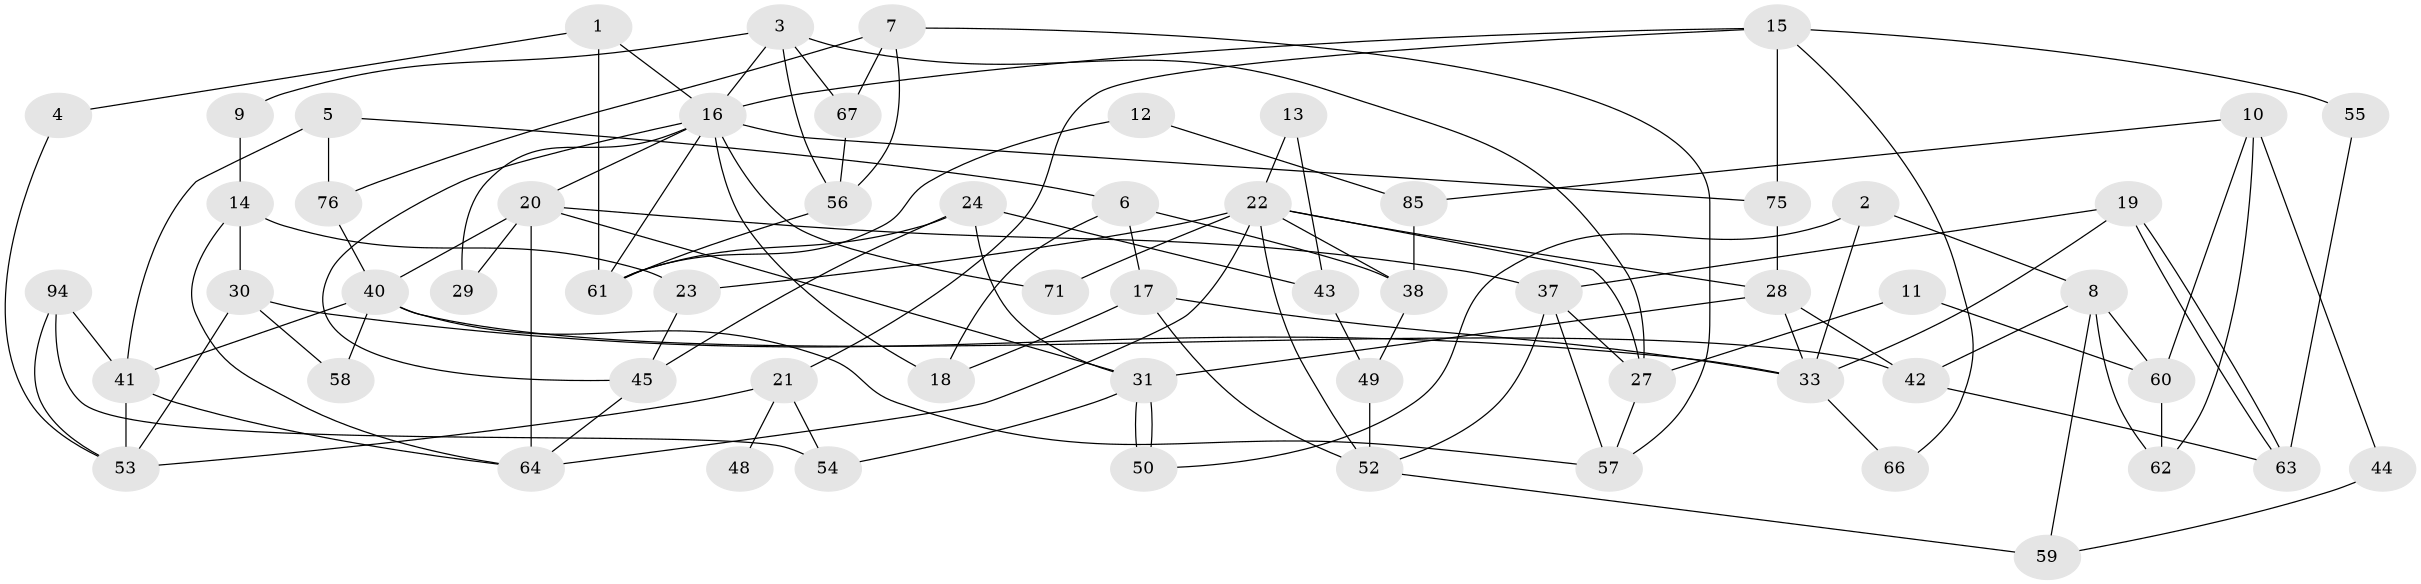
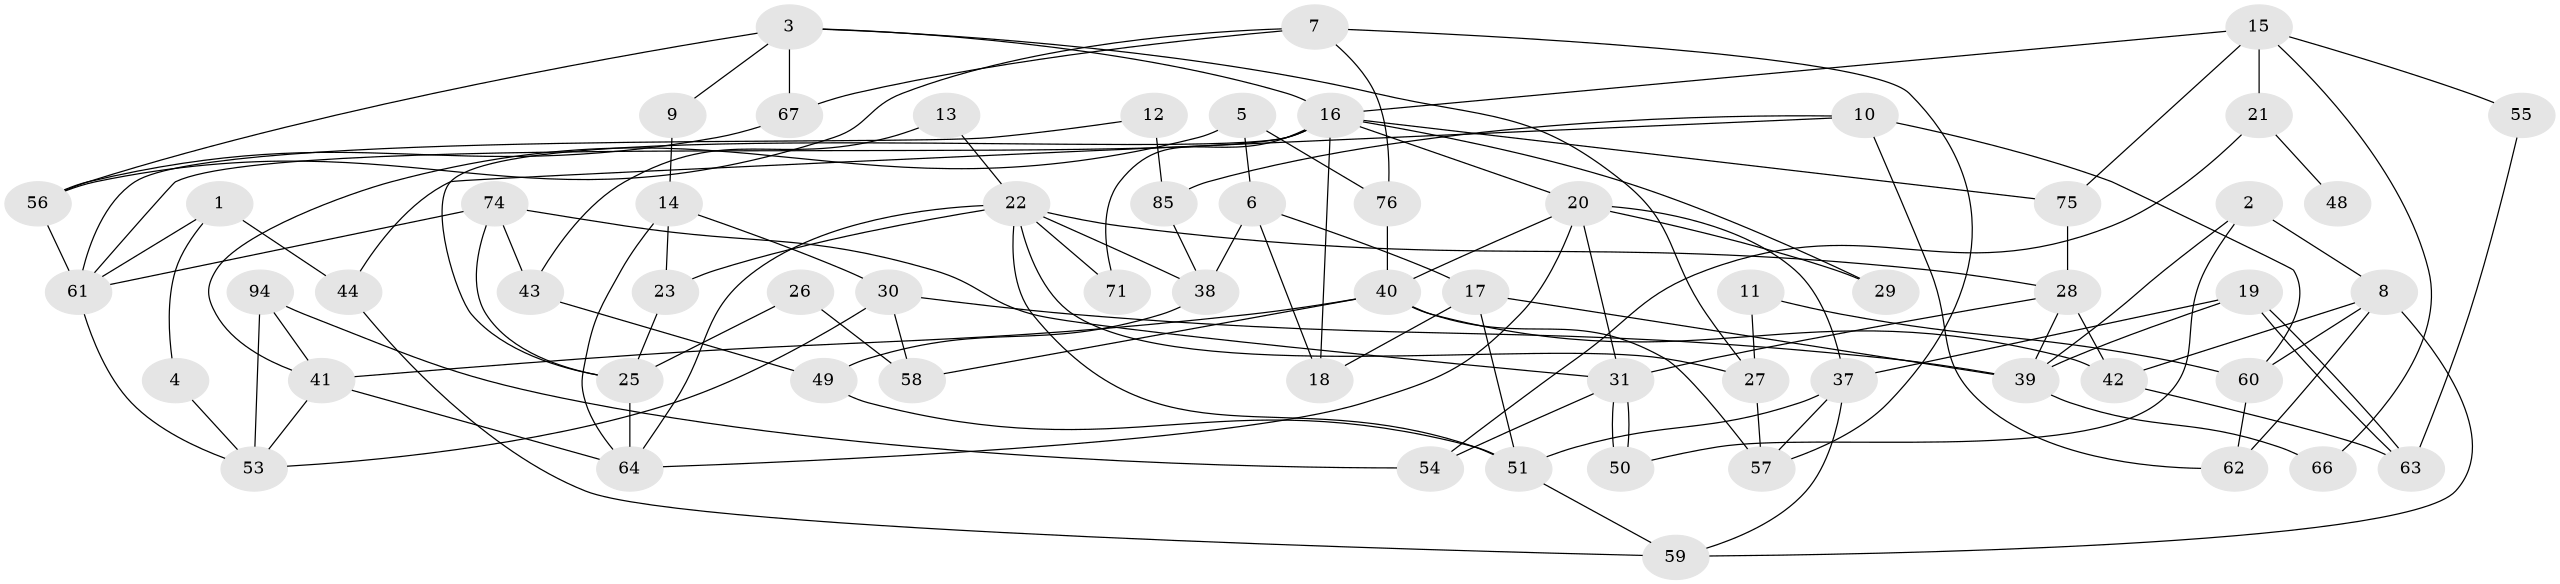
(656, 71) -> (276, 243)
(973, 204) -> (495, 204)
none -> (801, 292)
(1590, 331) -> (1799, 498)
(643, 381) -> (630, 381)
(1810, 381) -> (2026, 381)
(502, 429) -> (135, 406)
(1370, 469) -> (1519, 469)
